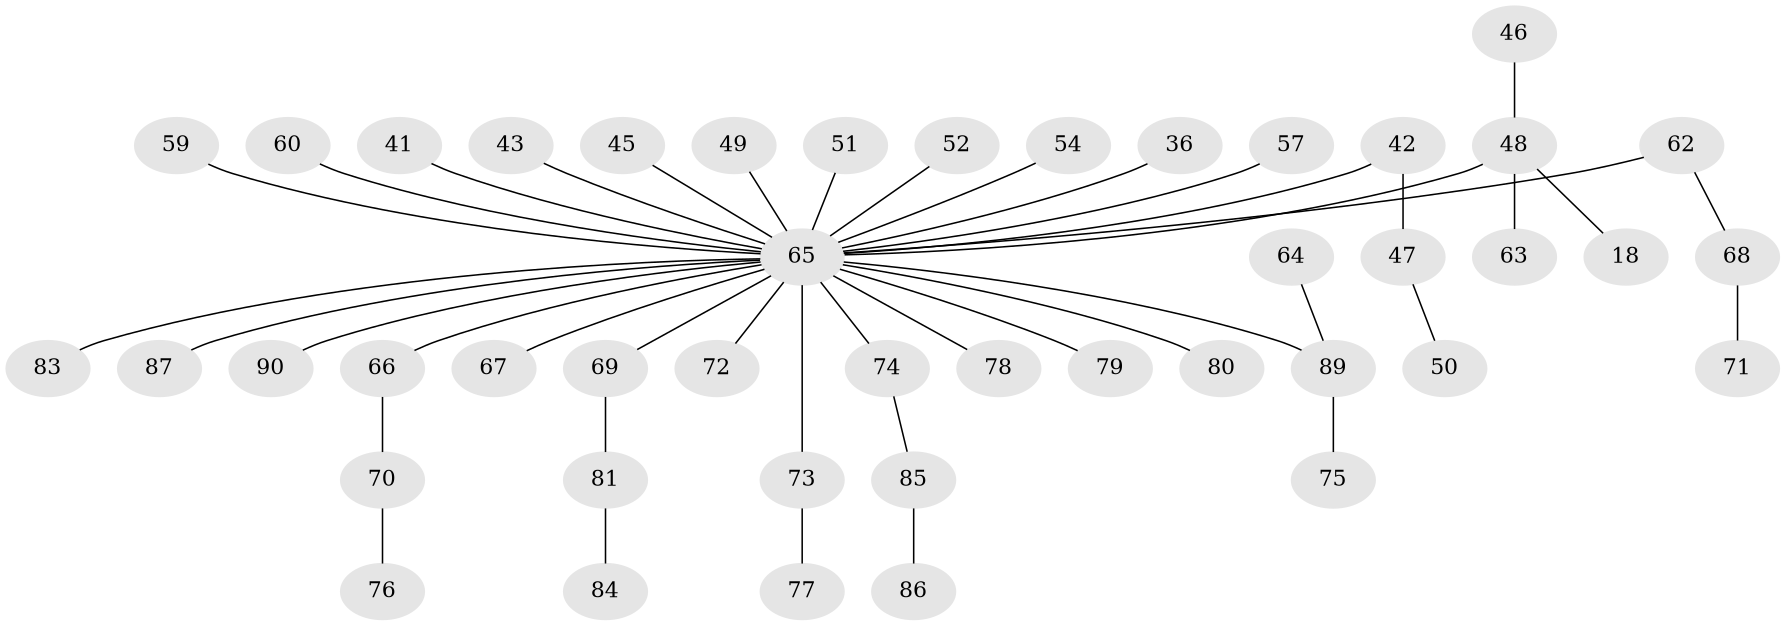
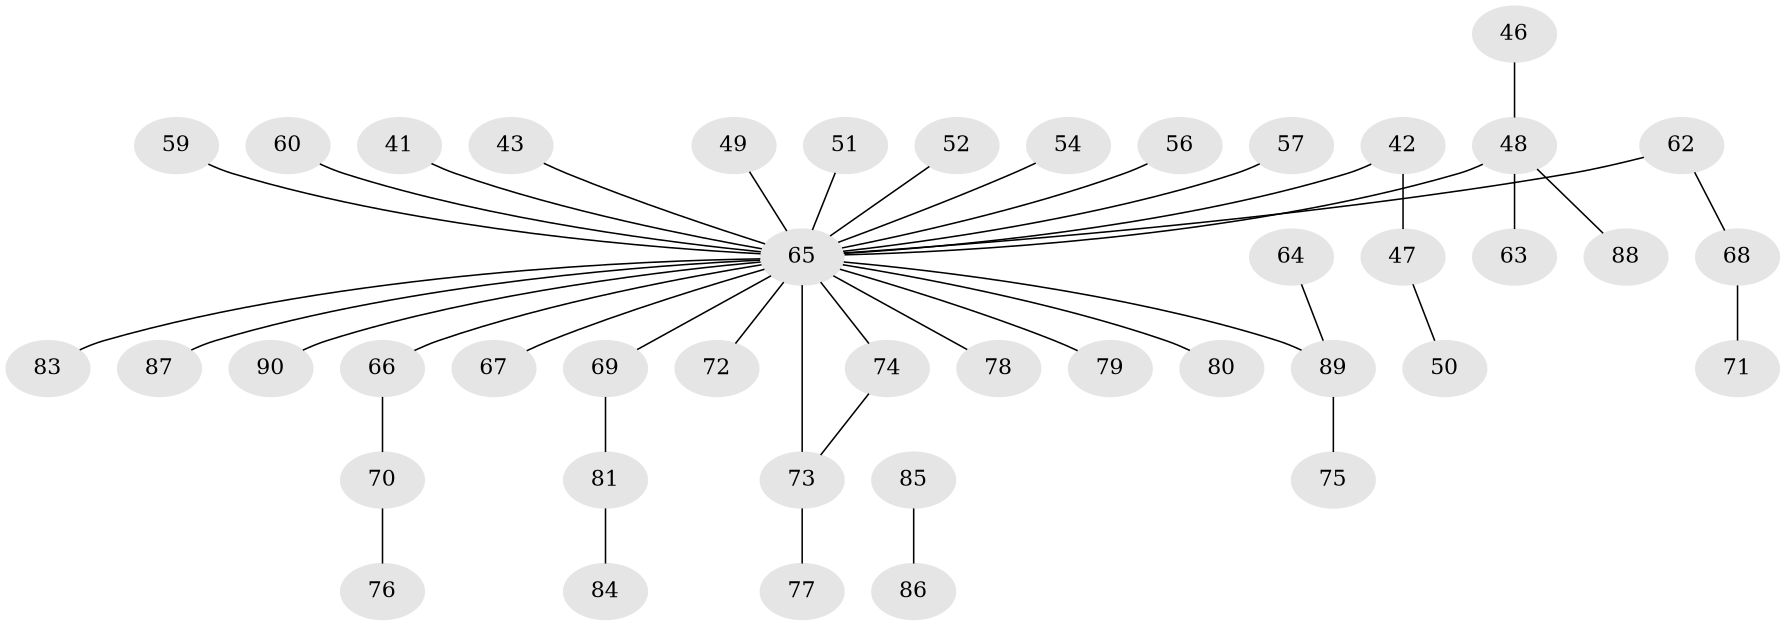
(623, 146) -> none
(1180, 146) -> (1180, 146)
(1626, 257) -> (1626, 257)
(900, 424) -> (845, 424)
